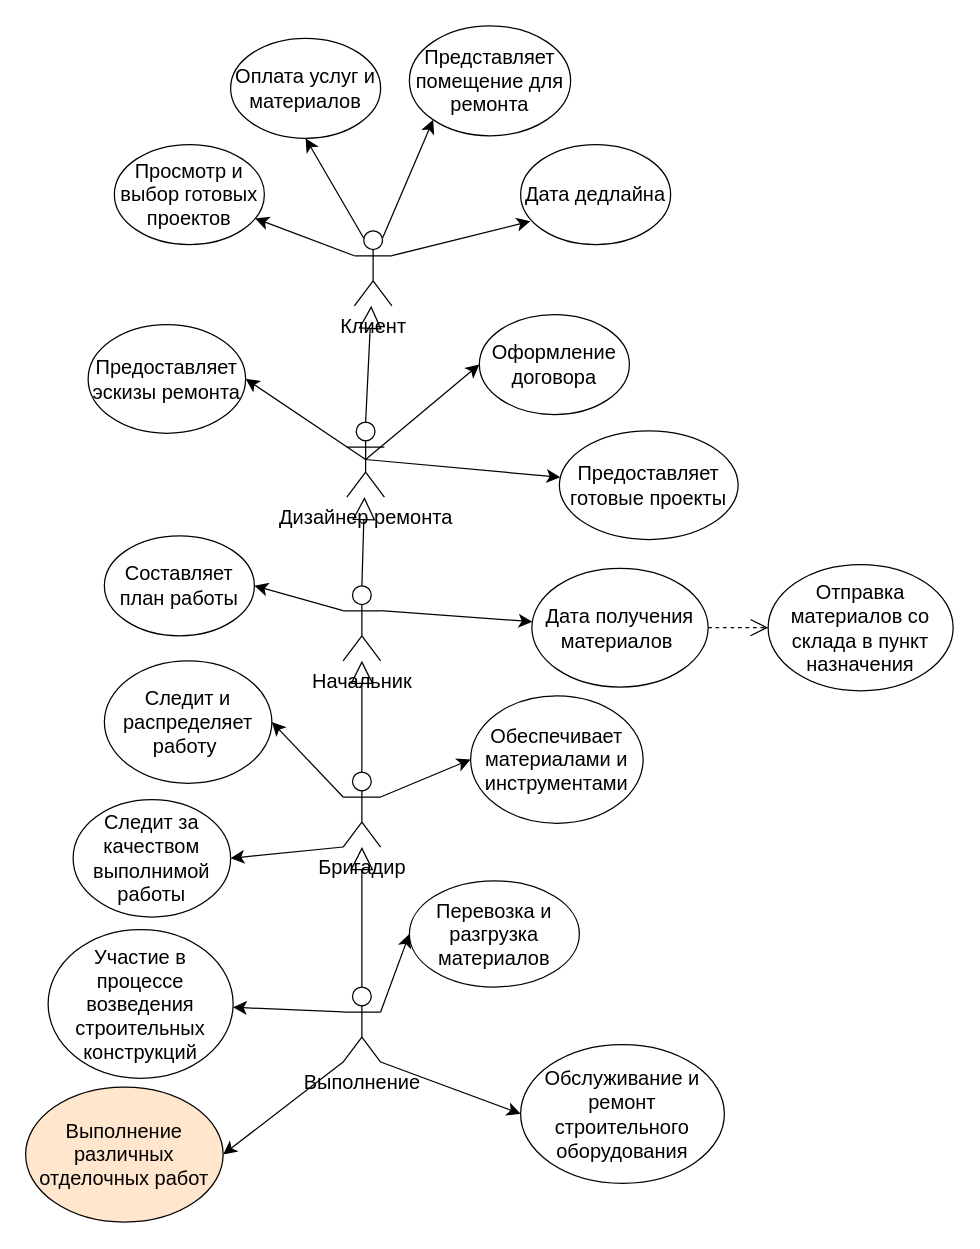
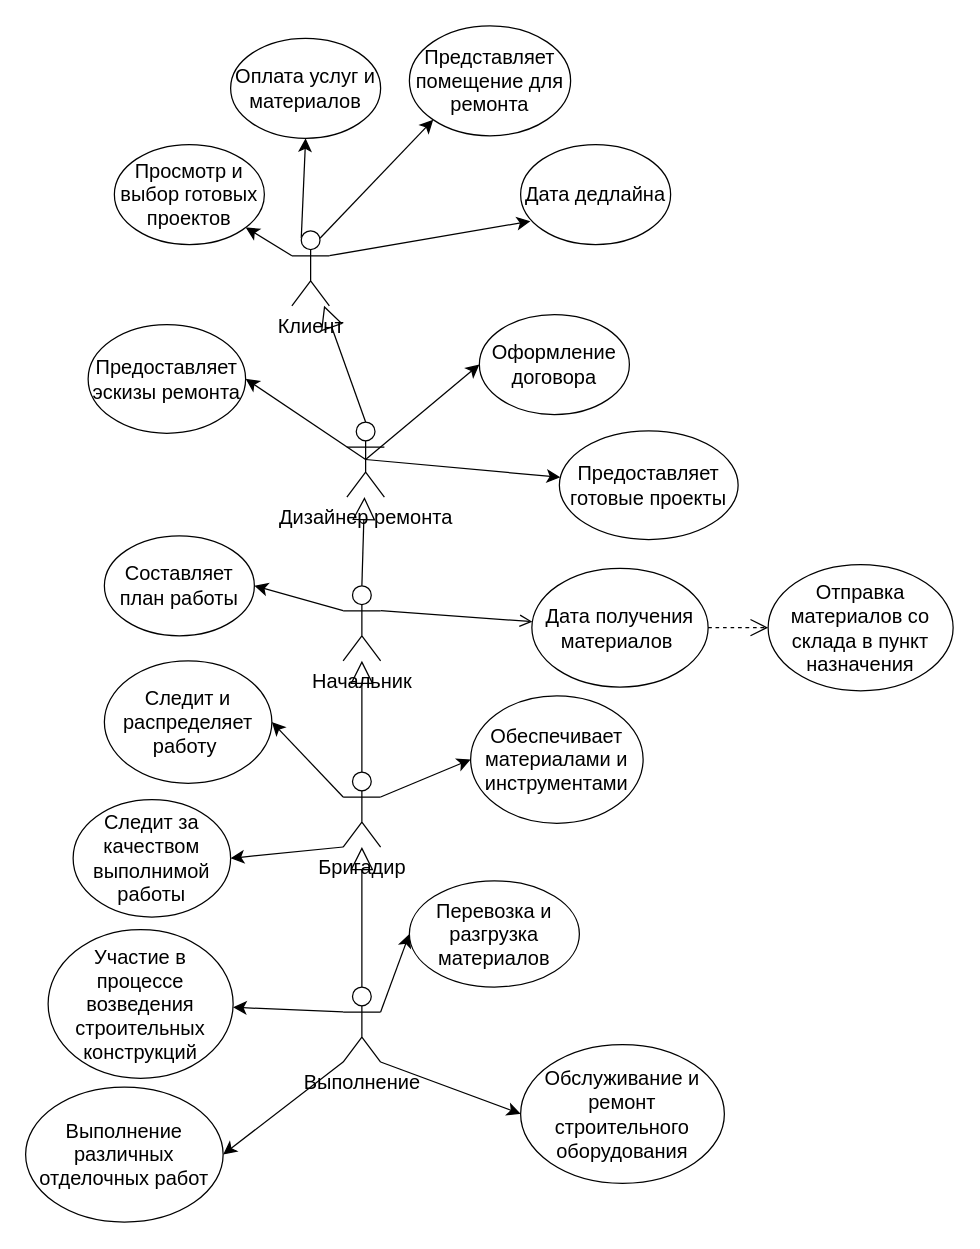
(373, 268) -> (311, 268)
(521, 621) -> (522, 621)
(124, 1154) -> (124, 1154)
